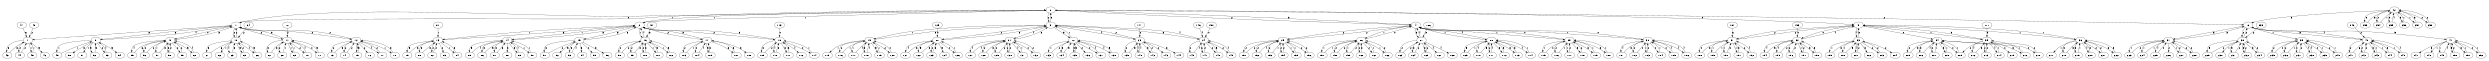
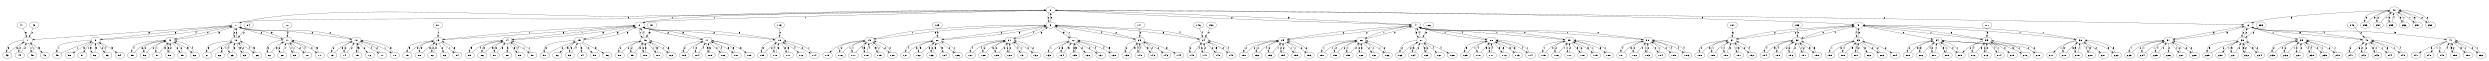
(2096, 45) -> none
none -> (723, 55)
